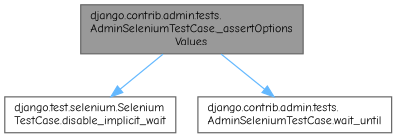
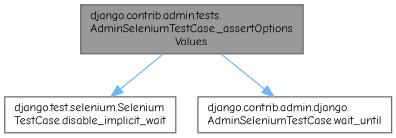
(295, 115) -> (295, 115)
